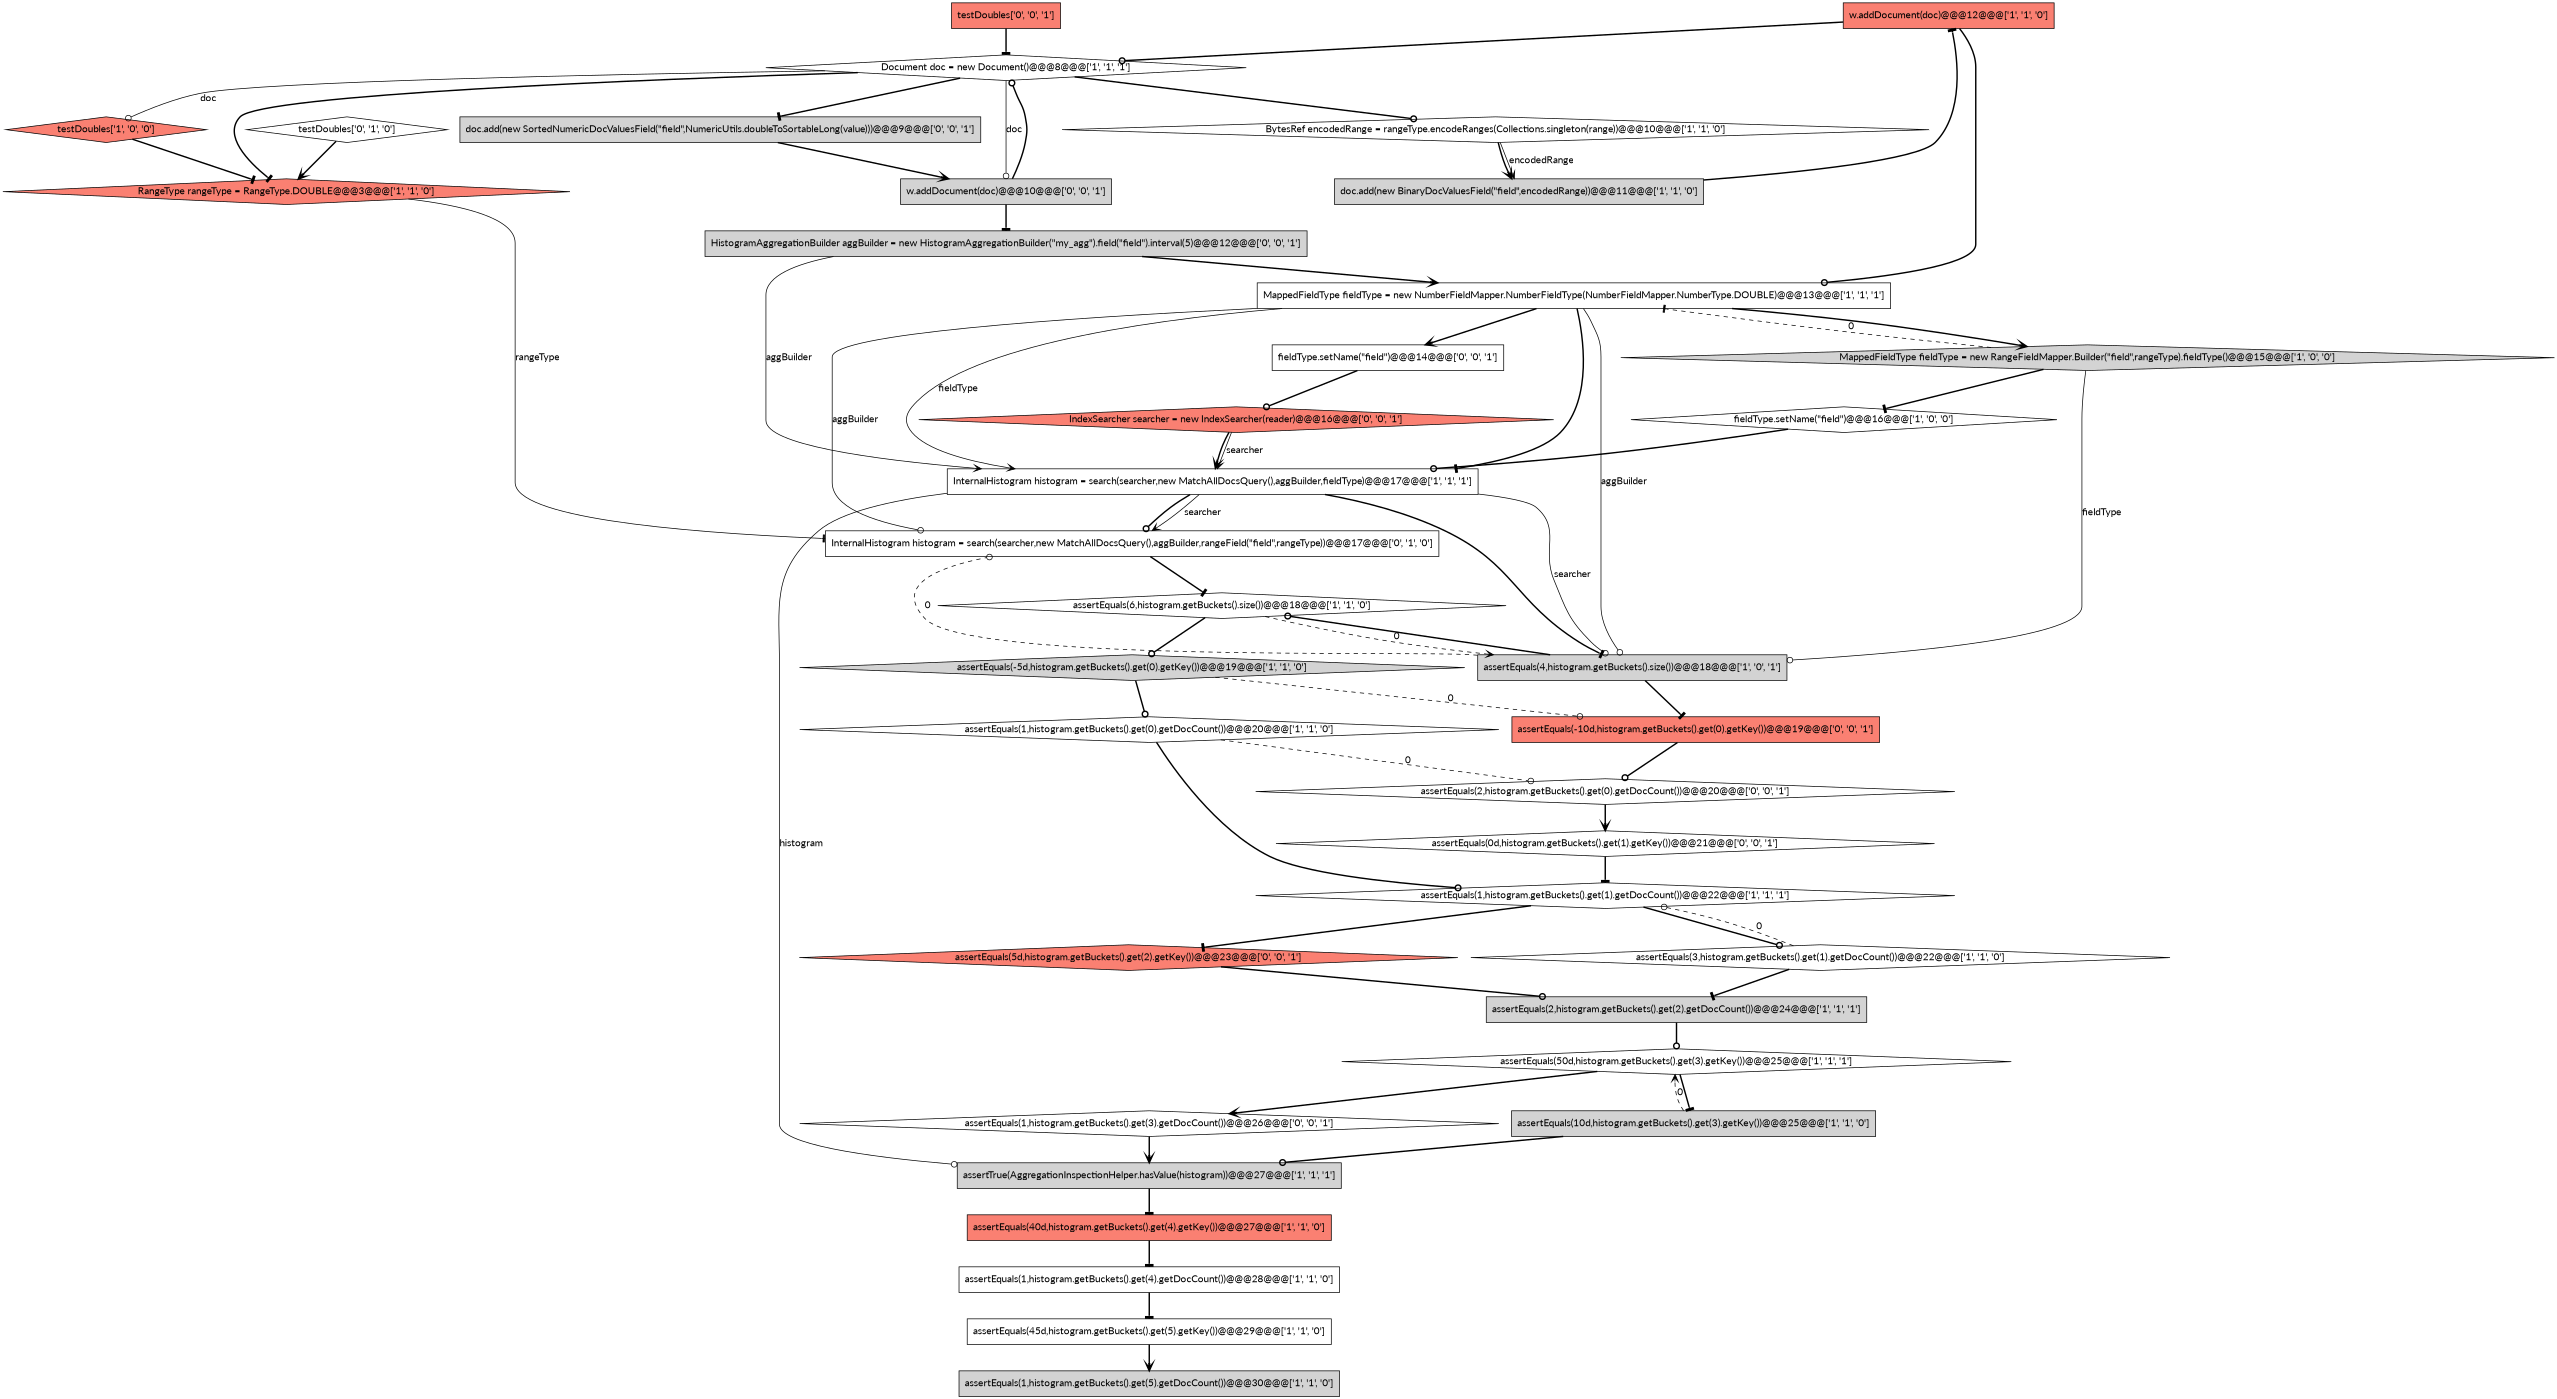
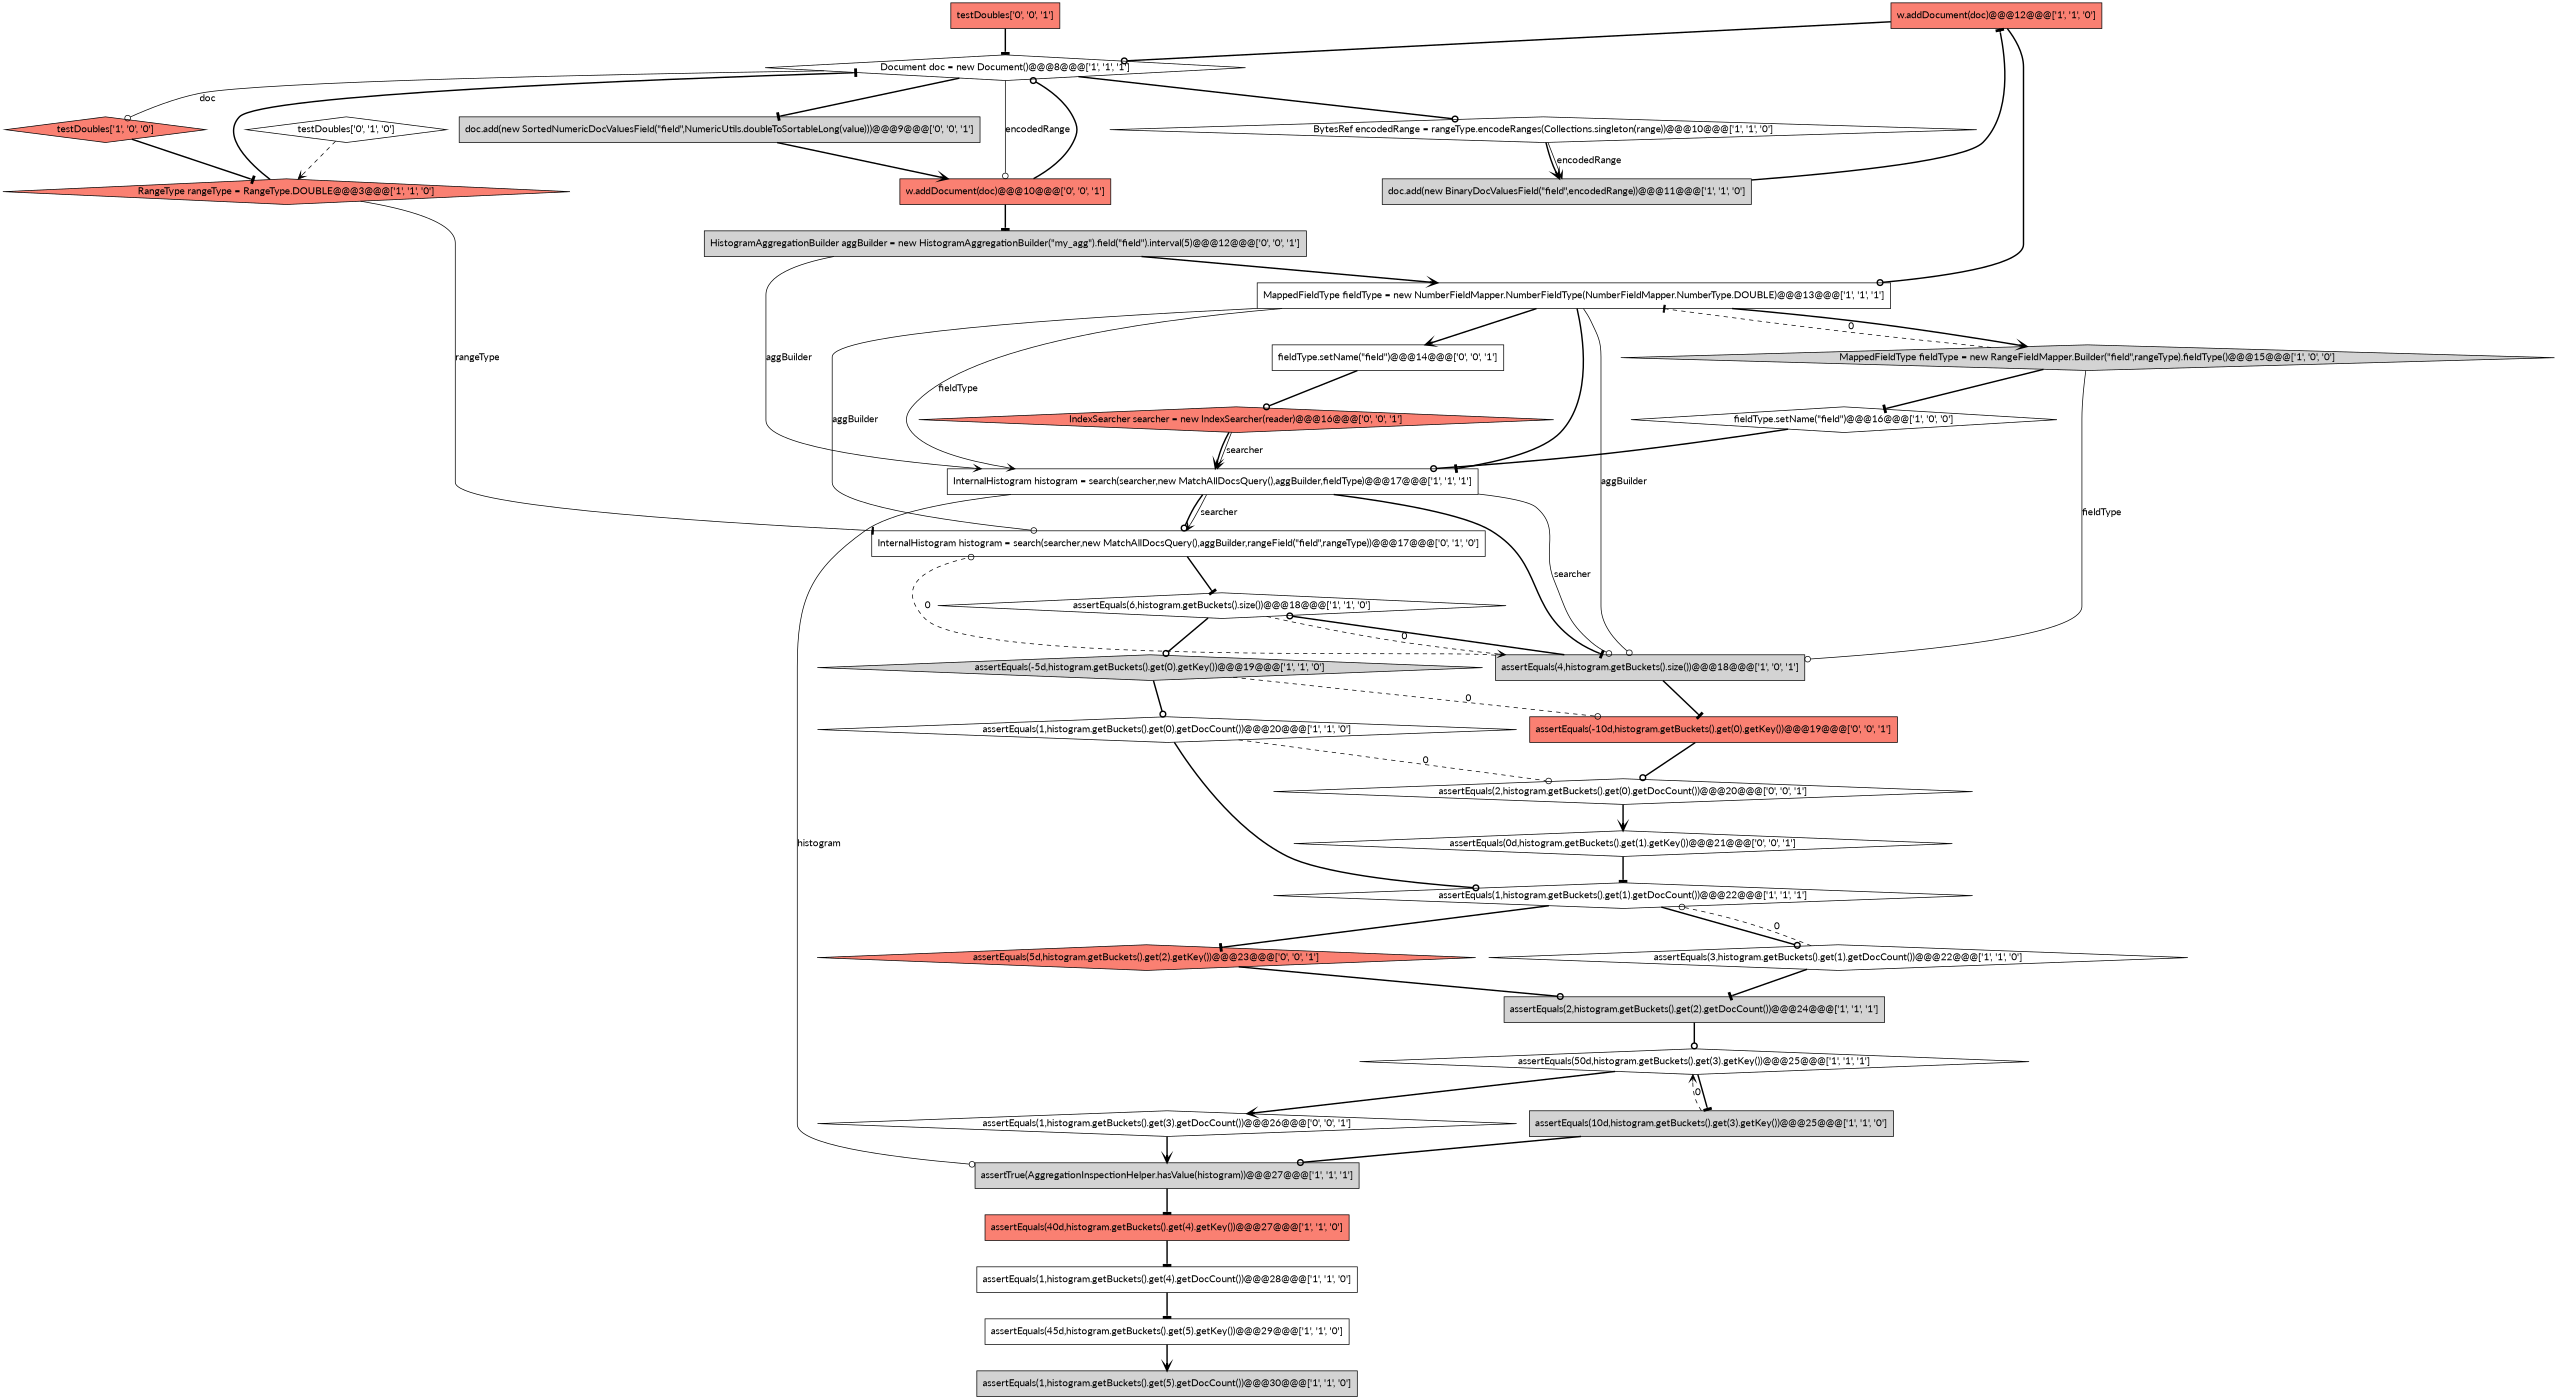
(511, 87) -> (506, 87)
(1014, 130) -> (1038, 130)
(320, 158) -> (319, 158)
(1006, 192) -> (1005, 192)
